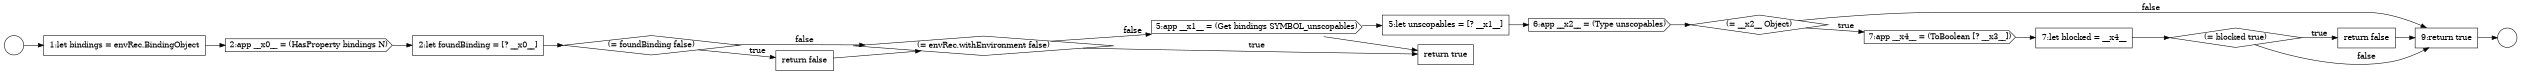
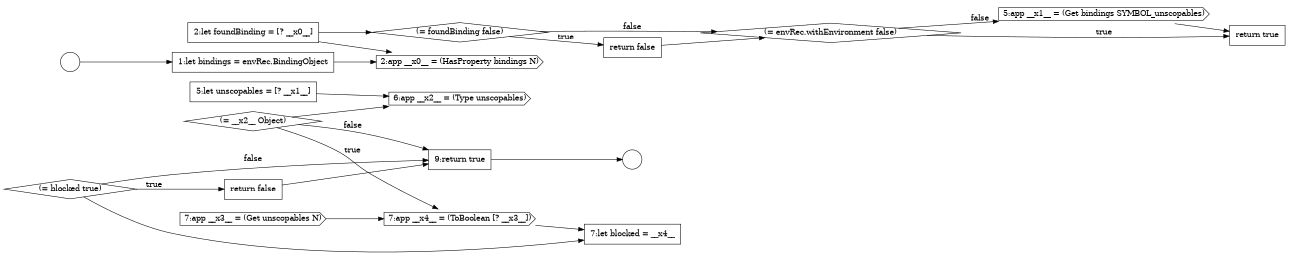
(1678, 25) -> (338, 112)
(1369, 26) -> none
(2148, 38) -> (327, 251)
(400, 45) -> (352, 47)
none -> (253, 219)
